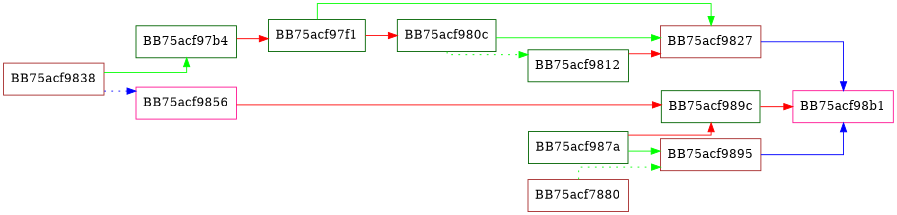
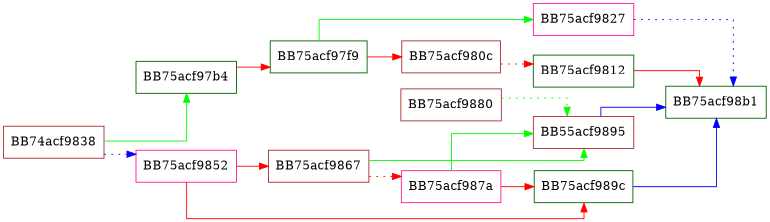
(317, 36) -> (319, 57)
(447, 36) -> (451, 57)
(574, 38) -> none
(711, 42) -> (584, 20)
(822, 42) -> (712, 20)
(640, 54) -> (670, 71)
(482, 55) -> (513, 64)
(54, 79) -> (54, 142)
(186, 103) -> (186, 166)
(772, 107) -> (704, 187)
(843, 107) -> (716, 102)
(578, 148) -> (451, 187)
(711, 155) -> (584, 132)
none -> (319, 166)
(578, 196) -> (451, 105)
